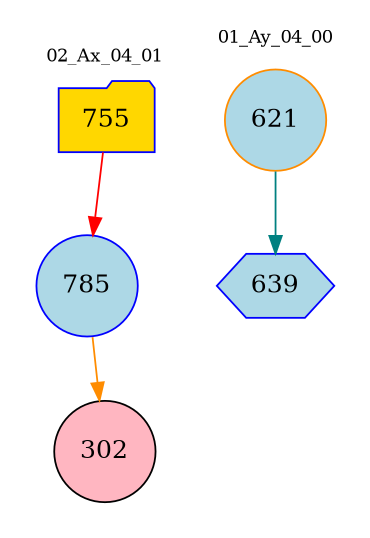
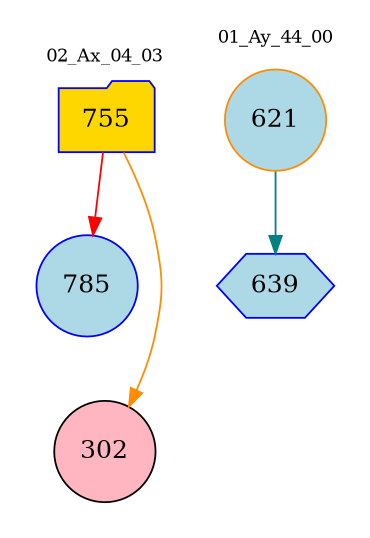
(276, 38) -> (276, 38)
(105, 57) -> (105, 57)
(95, 360) -> (161, 270)
